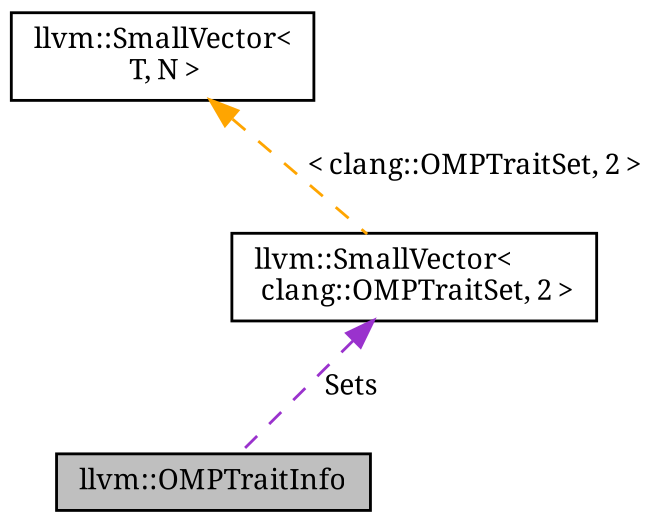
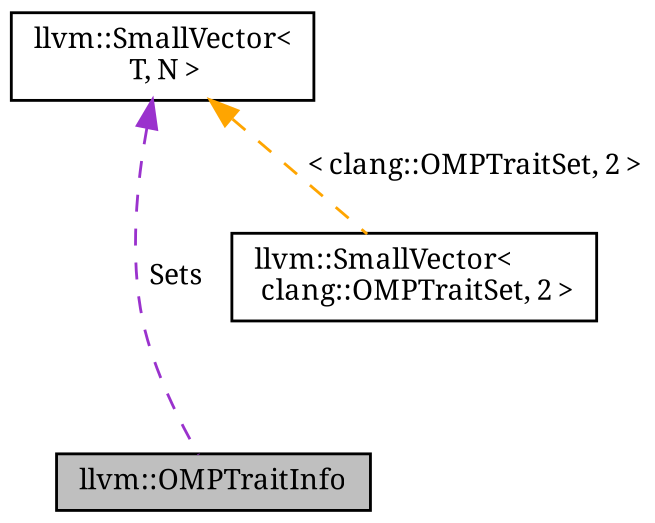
(296, 397) -> (139, 297)
